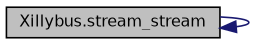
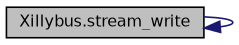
(113, 22) -> (105, 22)
